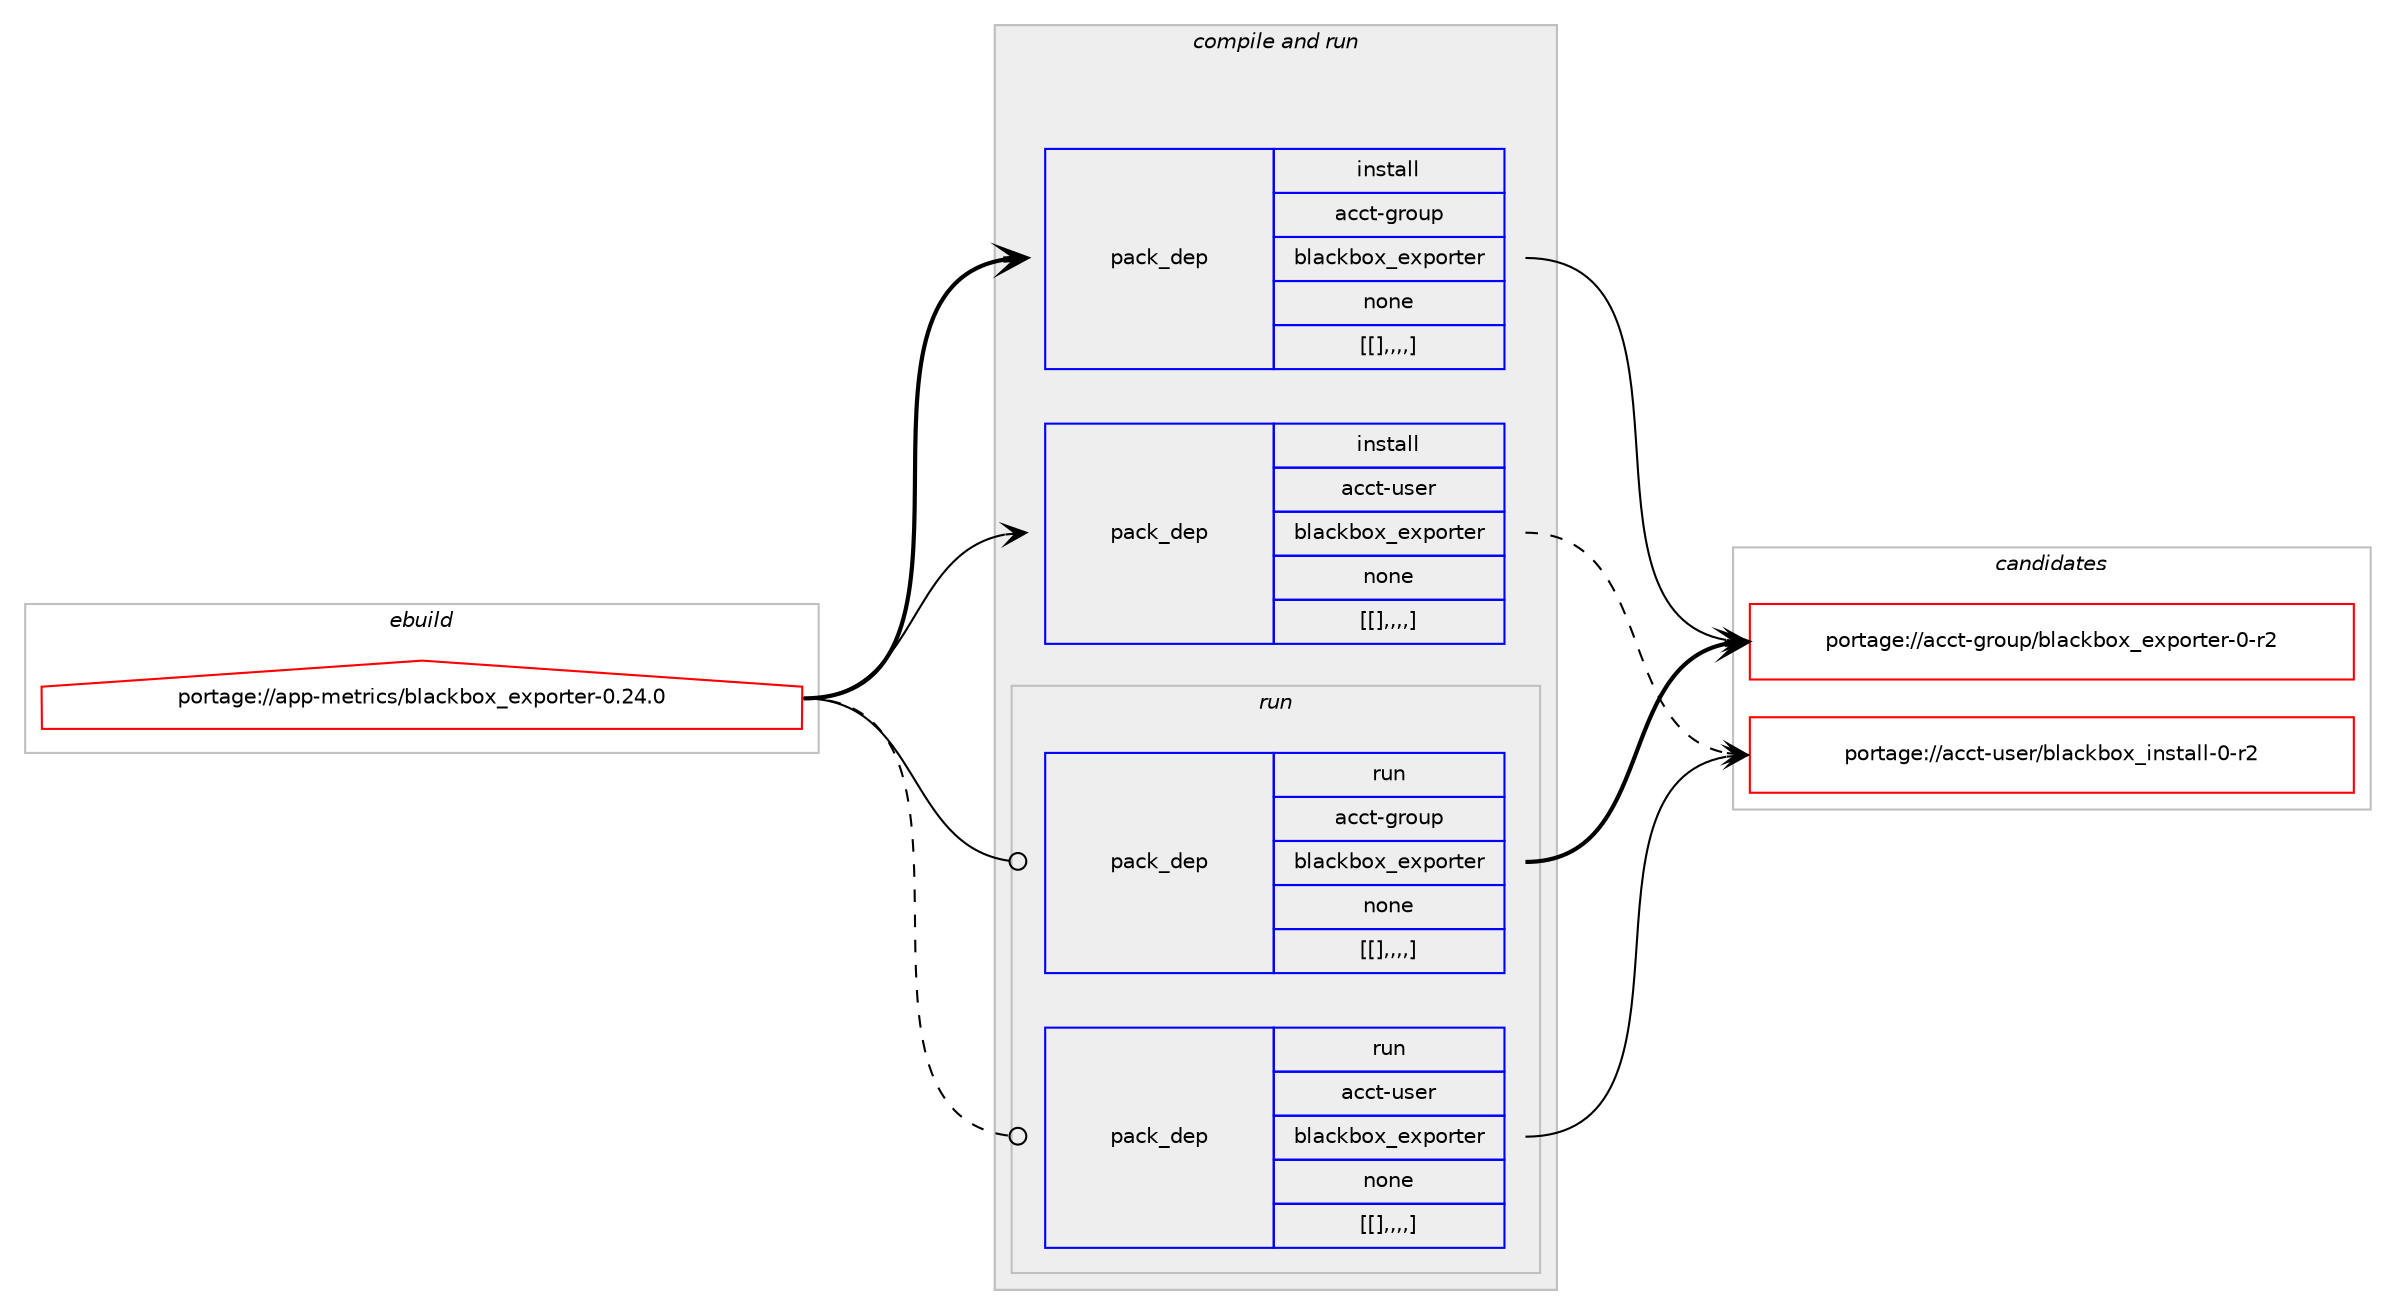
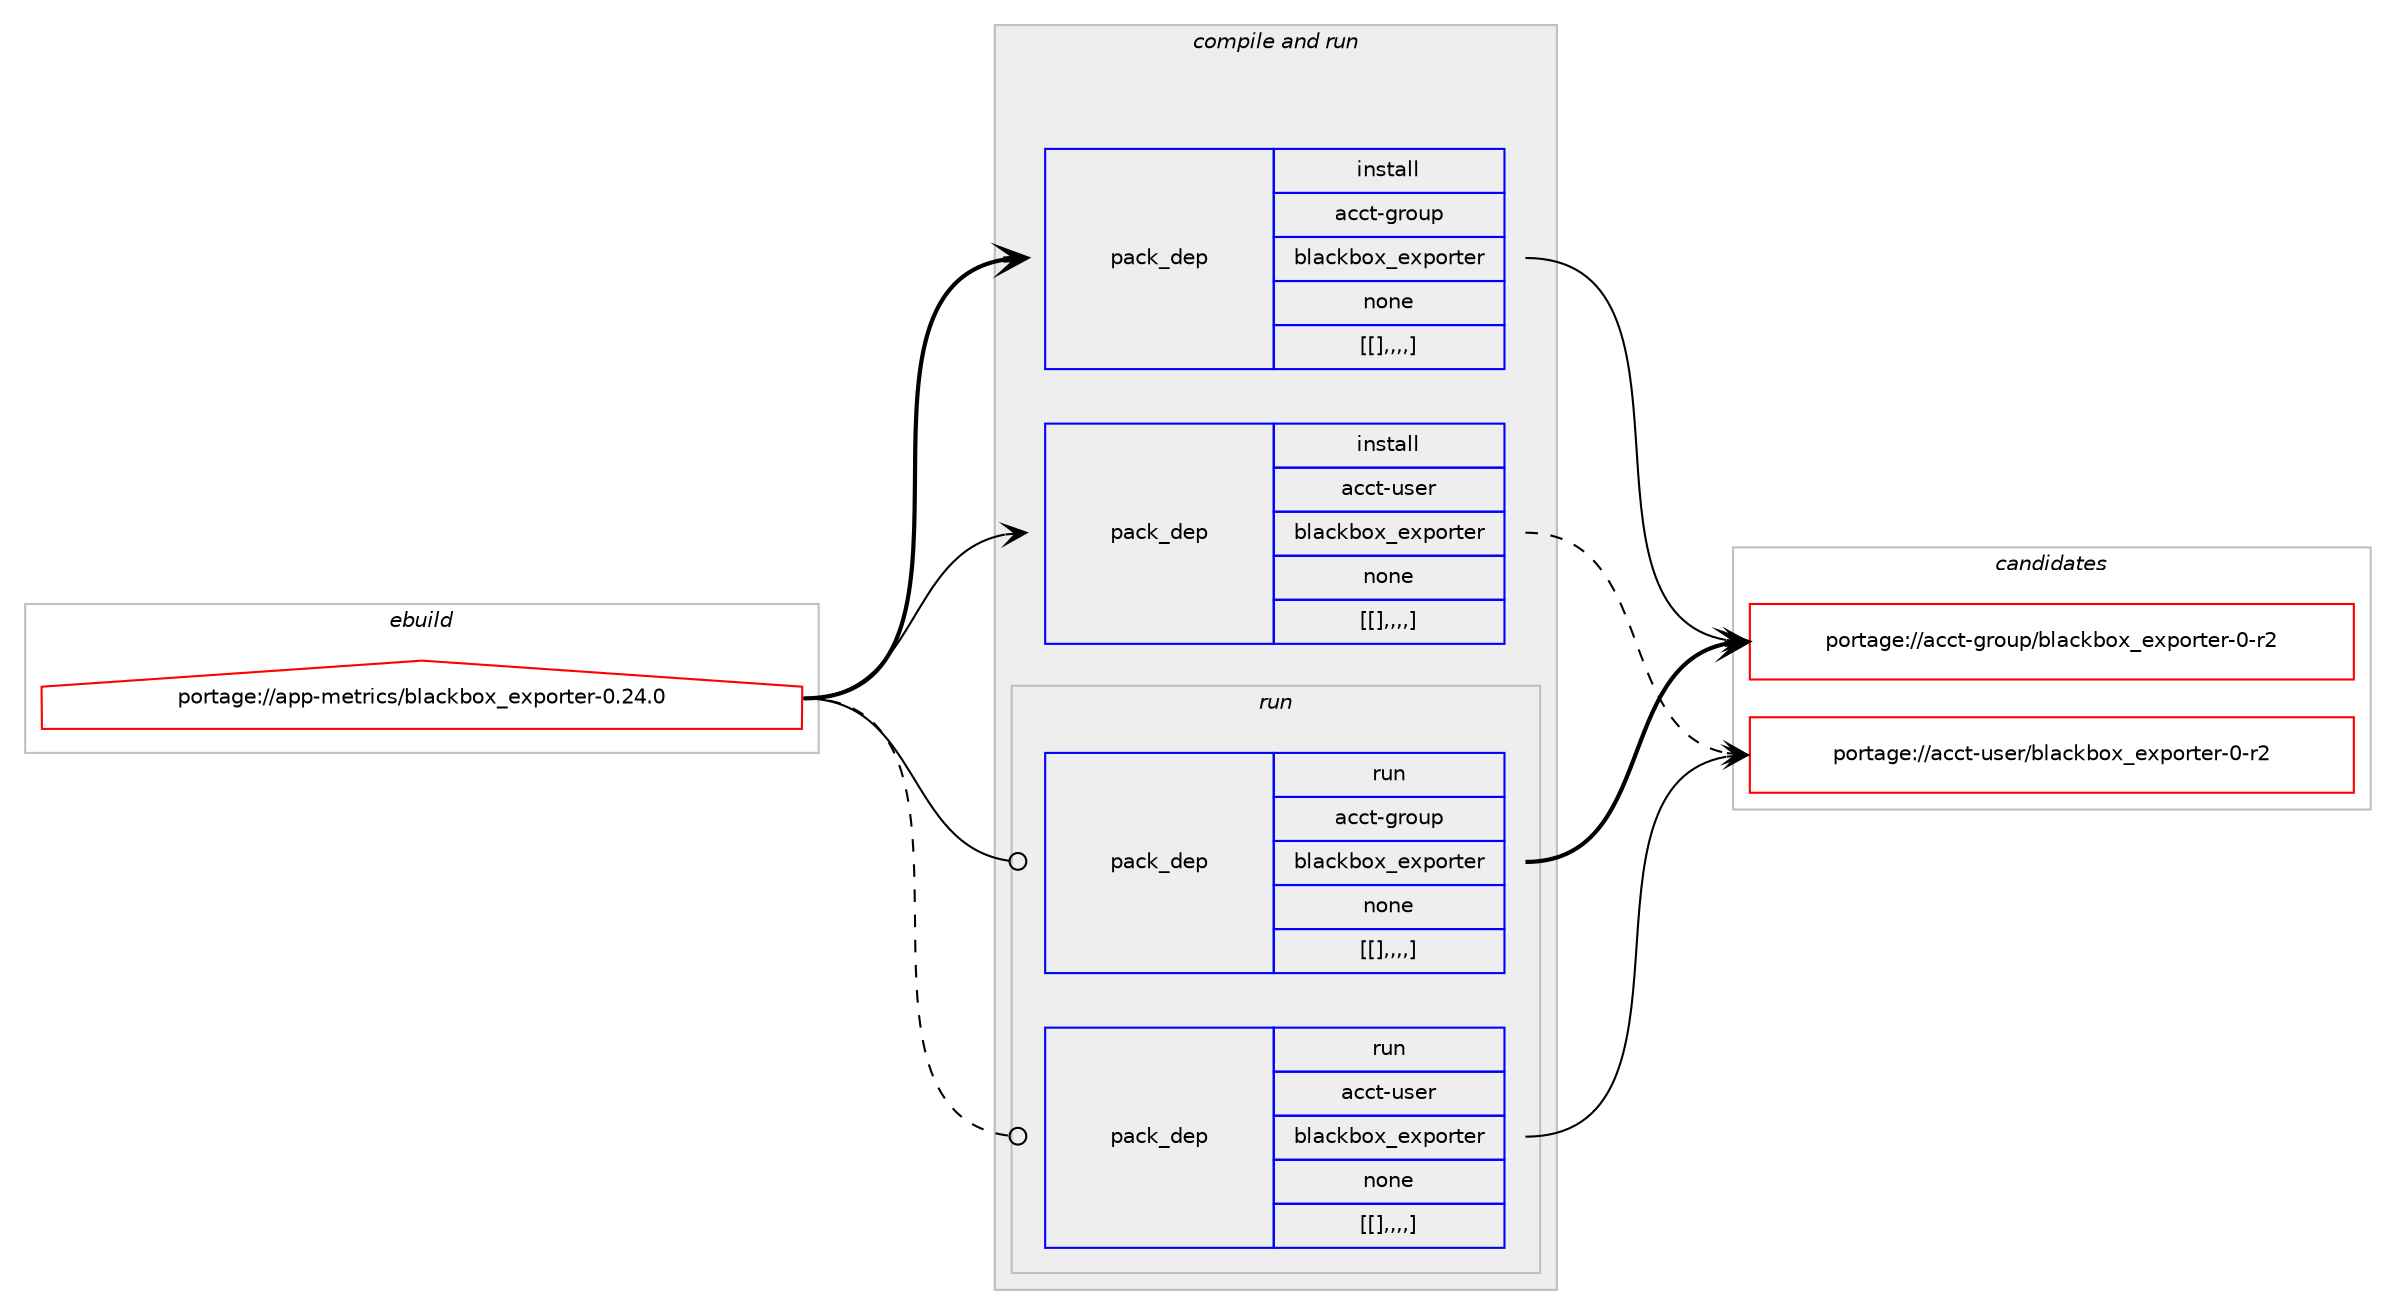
(2052, 755) -> (2052, 755)
